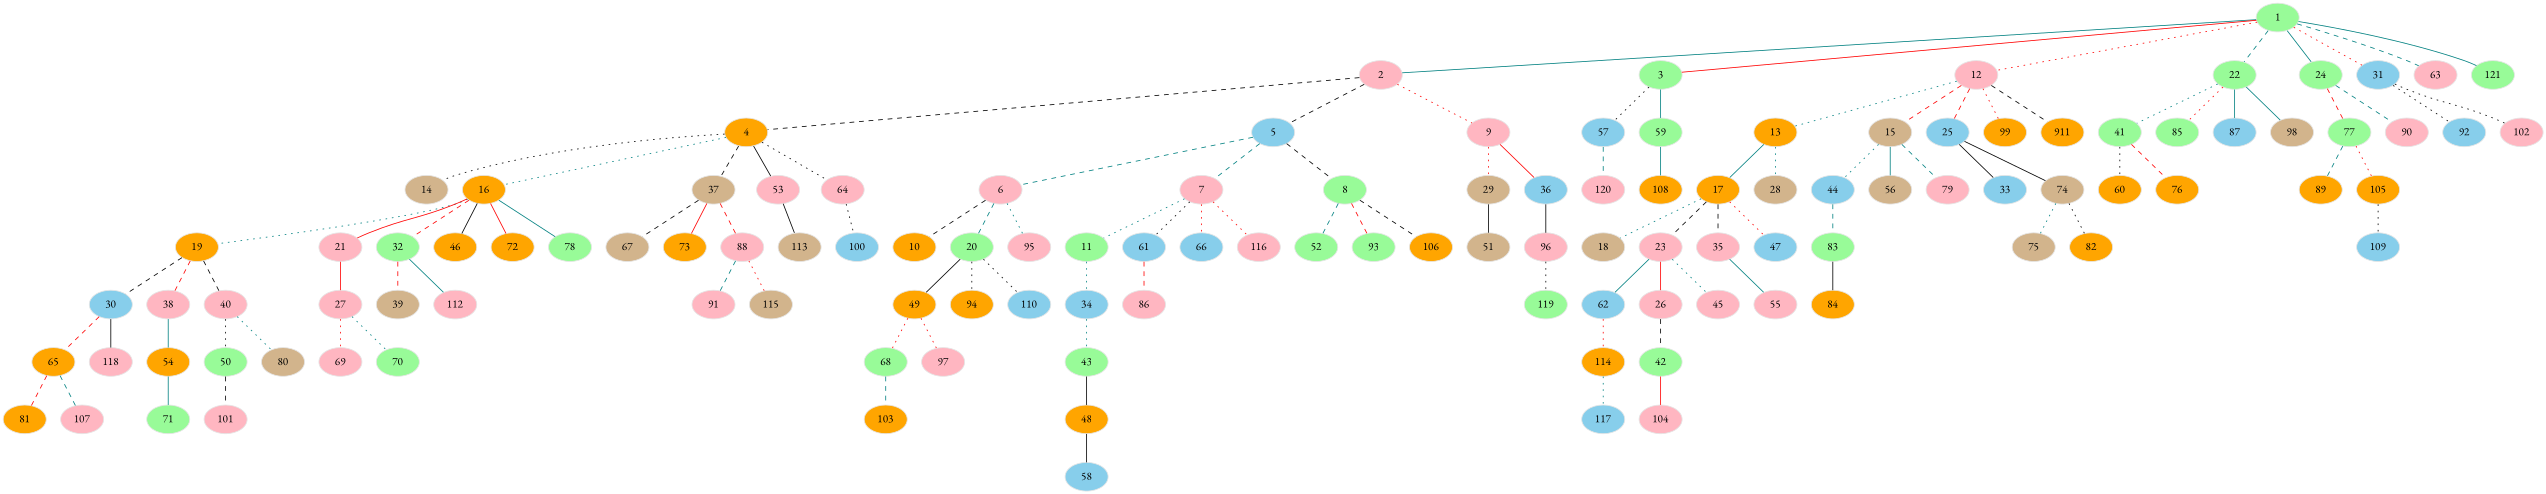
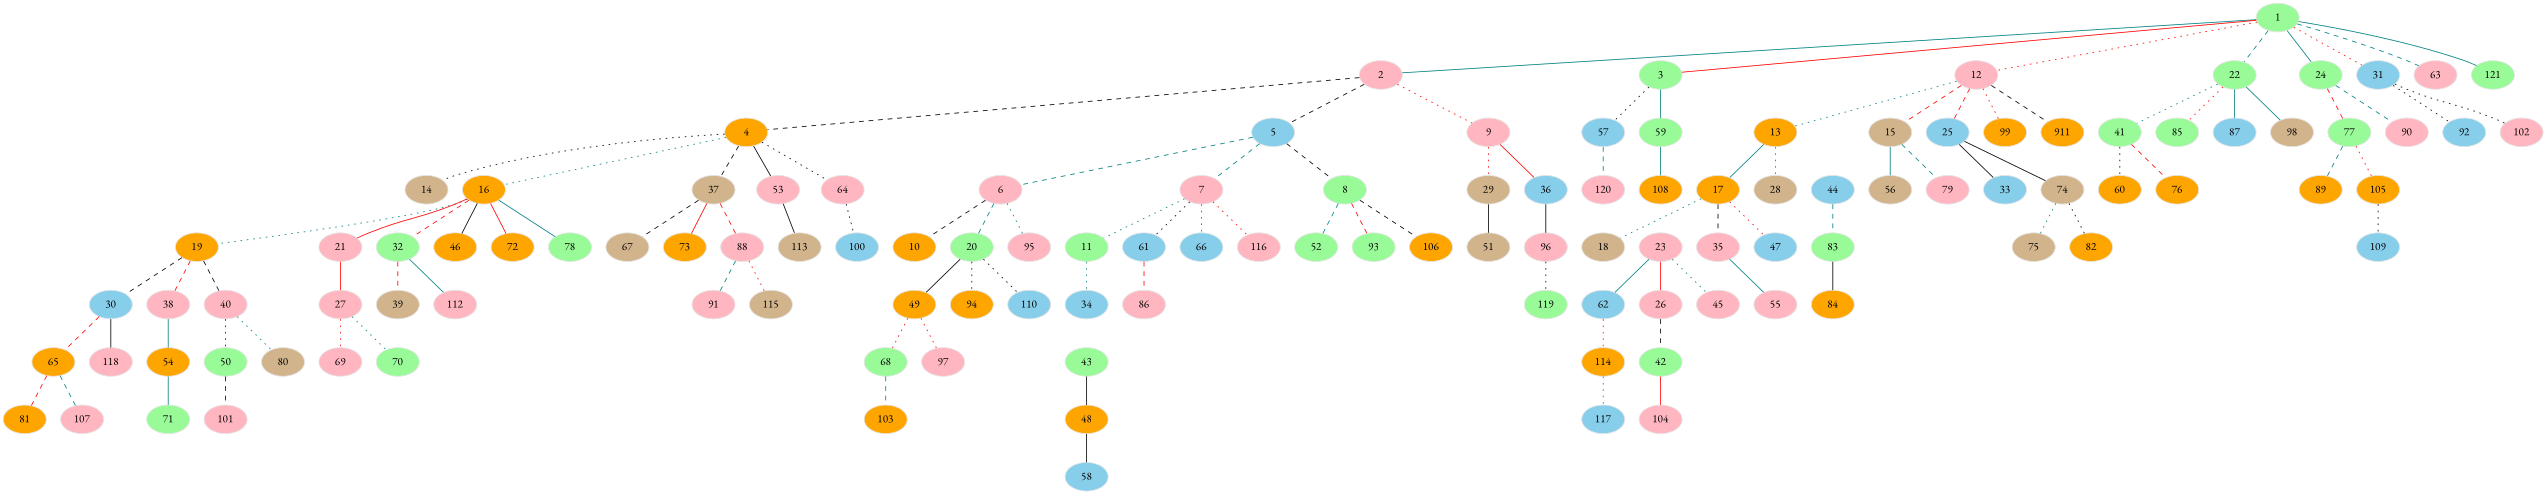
(1862, 161) -> none
(1689, 218) -> none
(1087, 333) -> none
